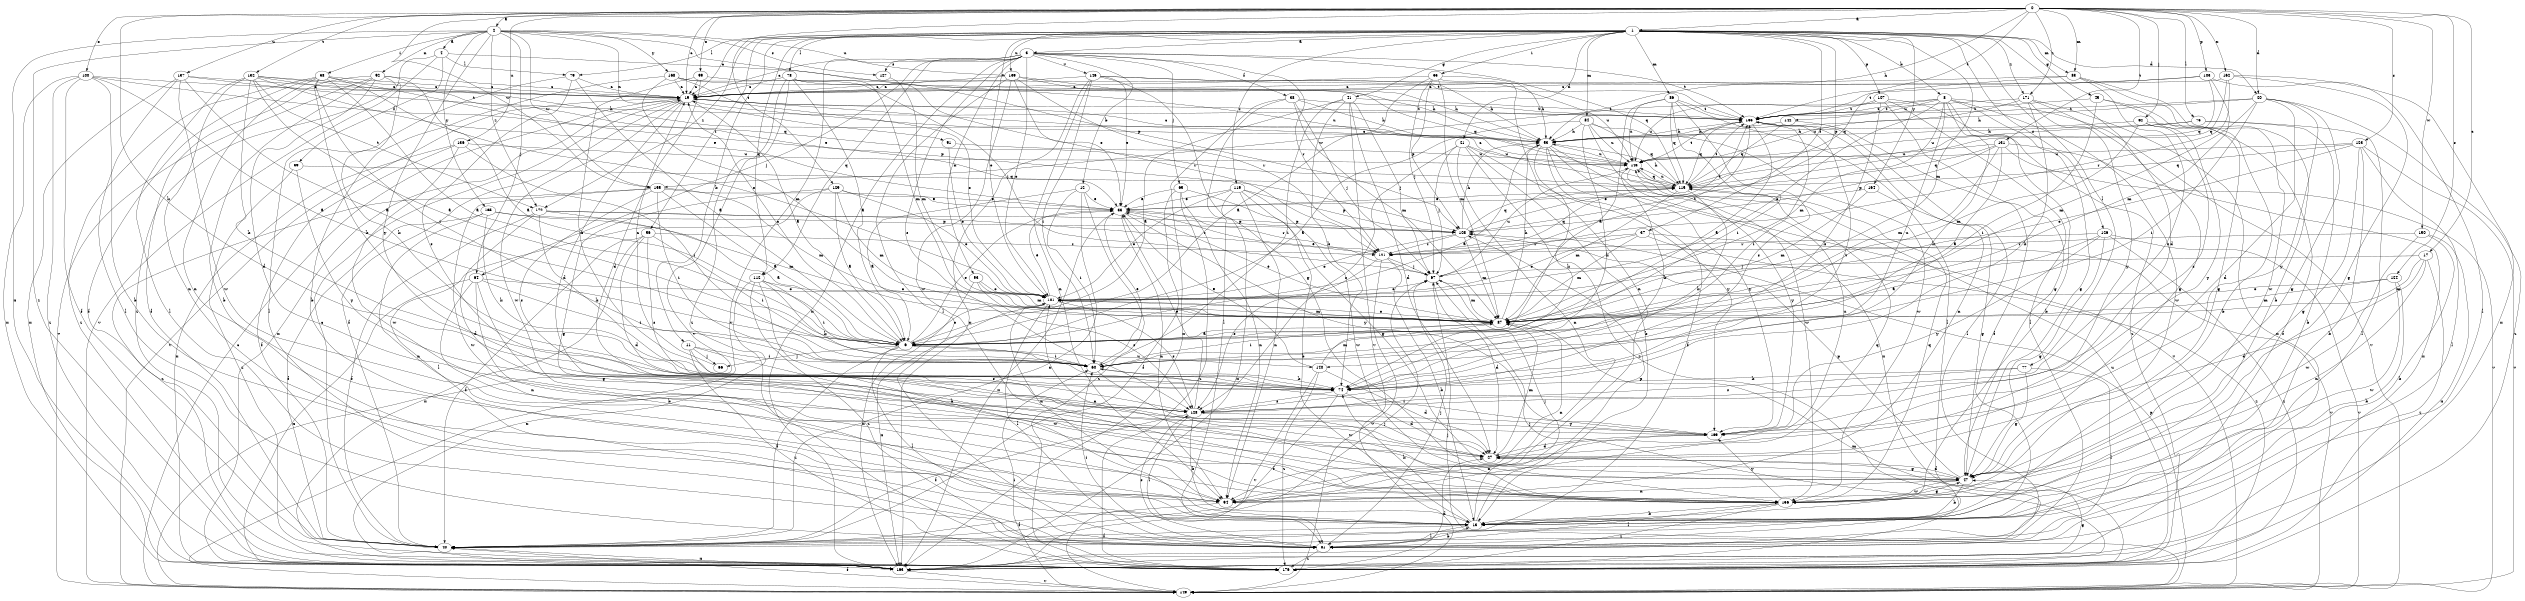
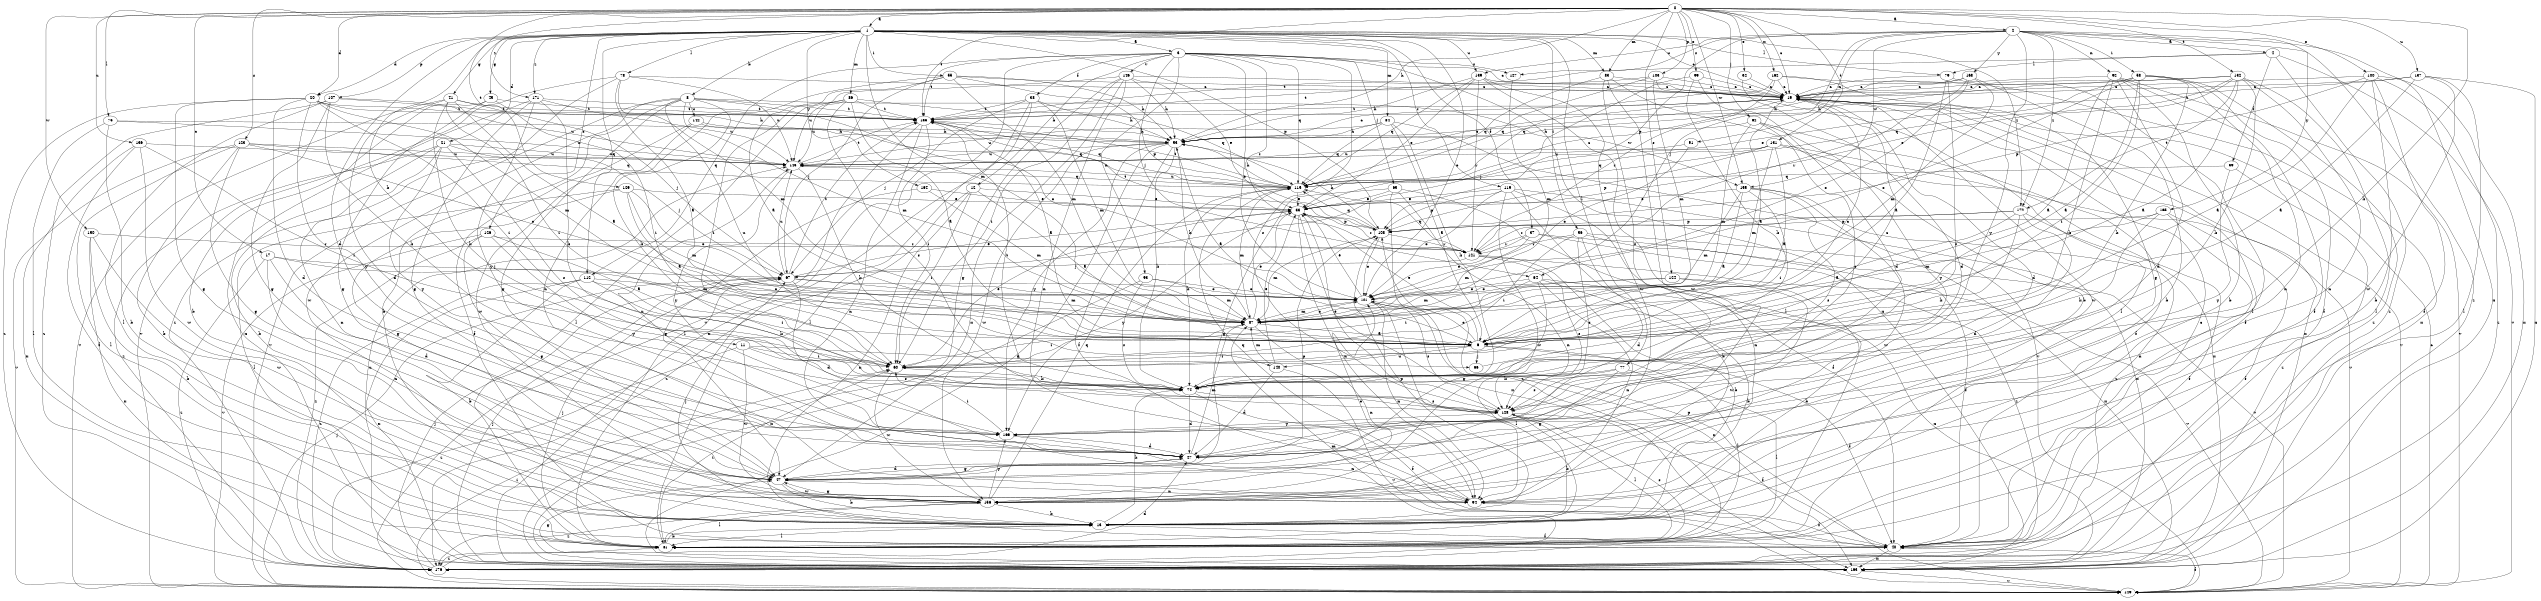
none -> (1745, 76)
(1875, 213) -> (535, 371)
(1283, 468) -> none
